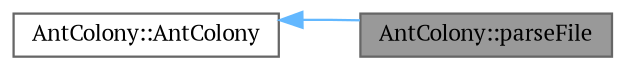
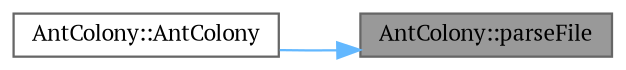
(331, 20) -> (308, 50)
